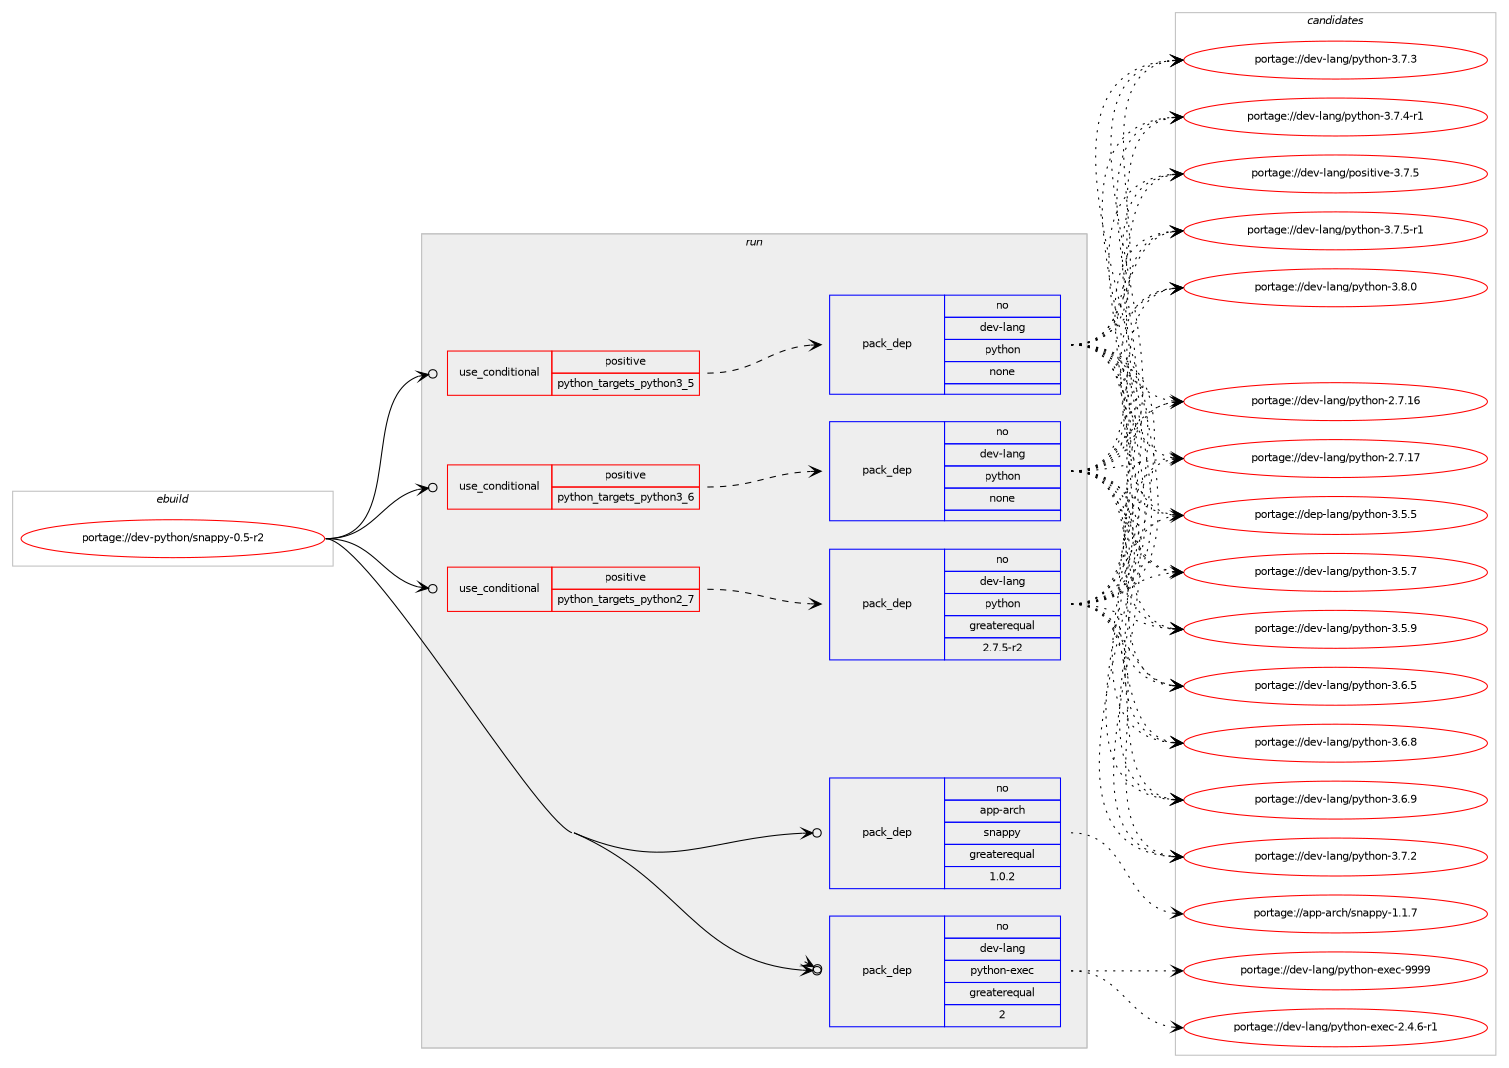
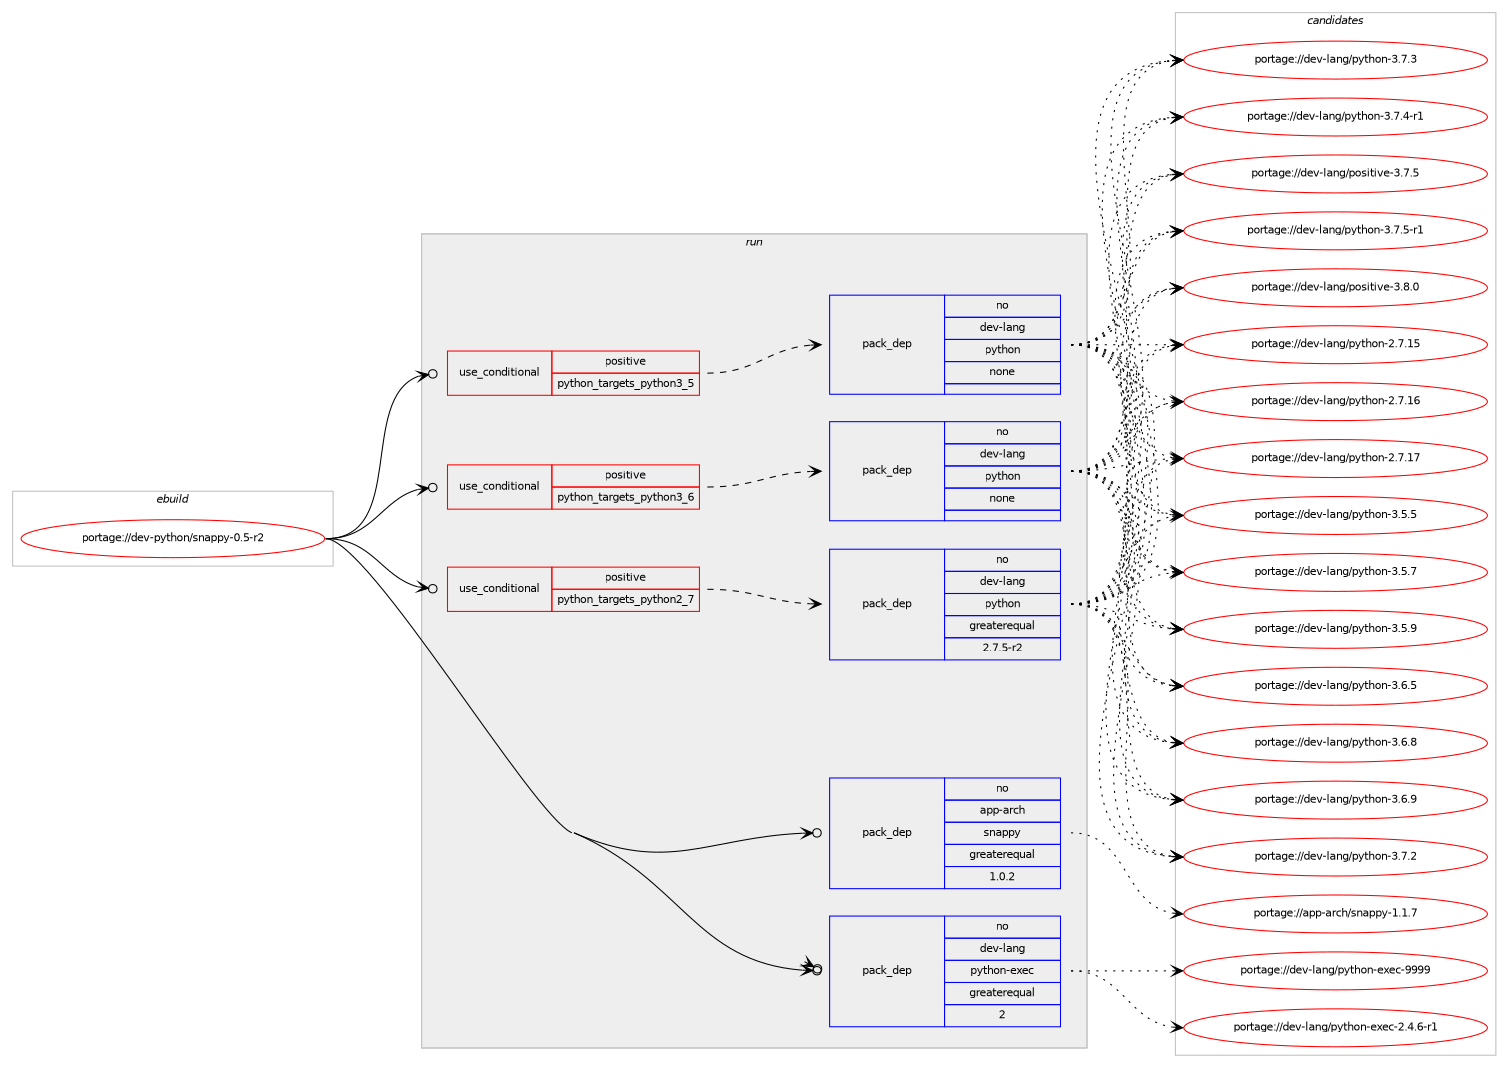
(1336, 288) -> (1336, 288)
none -> (1336, 345)
(1336, 515) -> (1336, 515)
